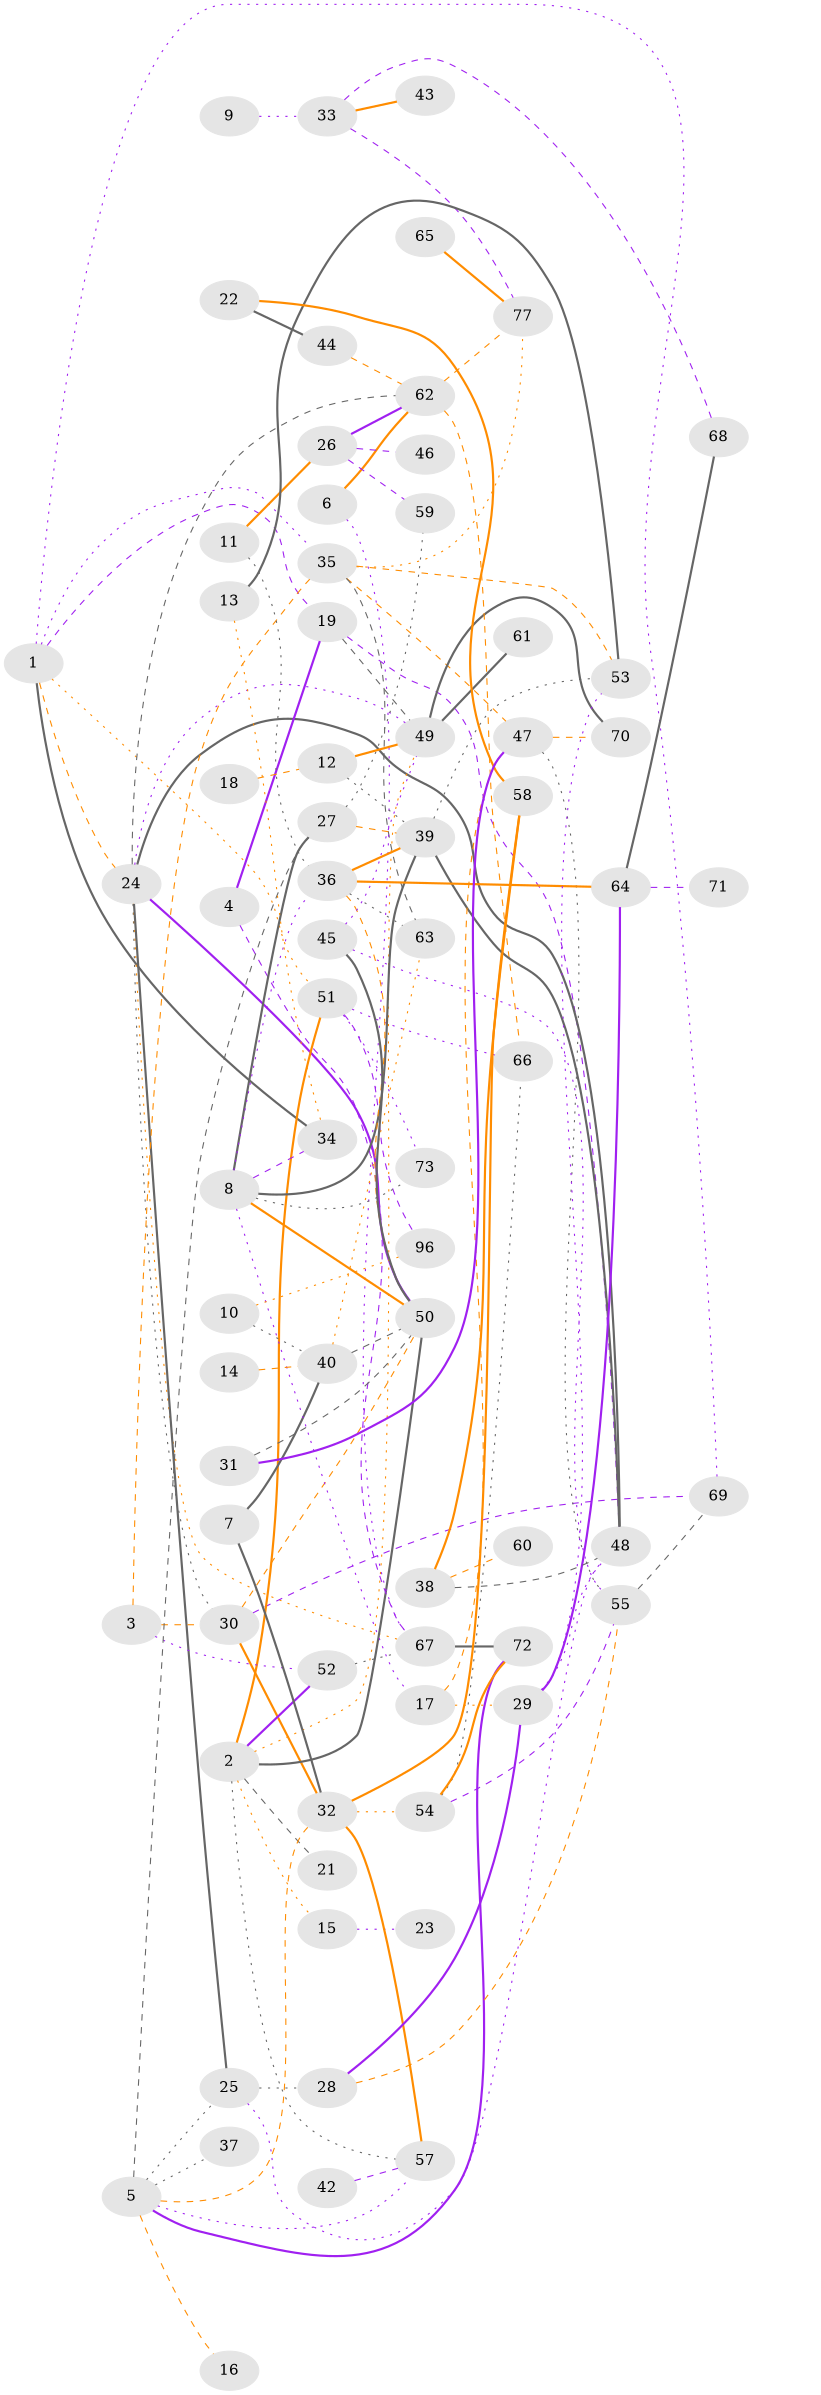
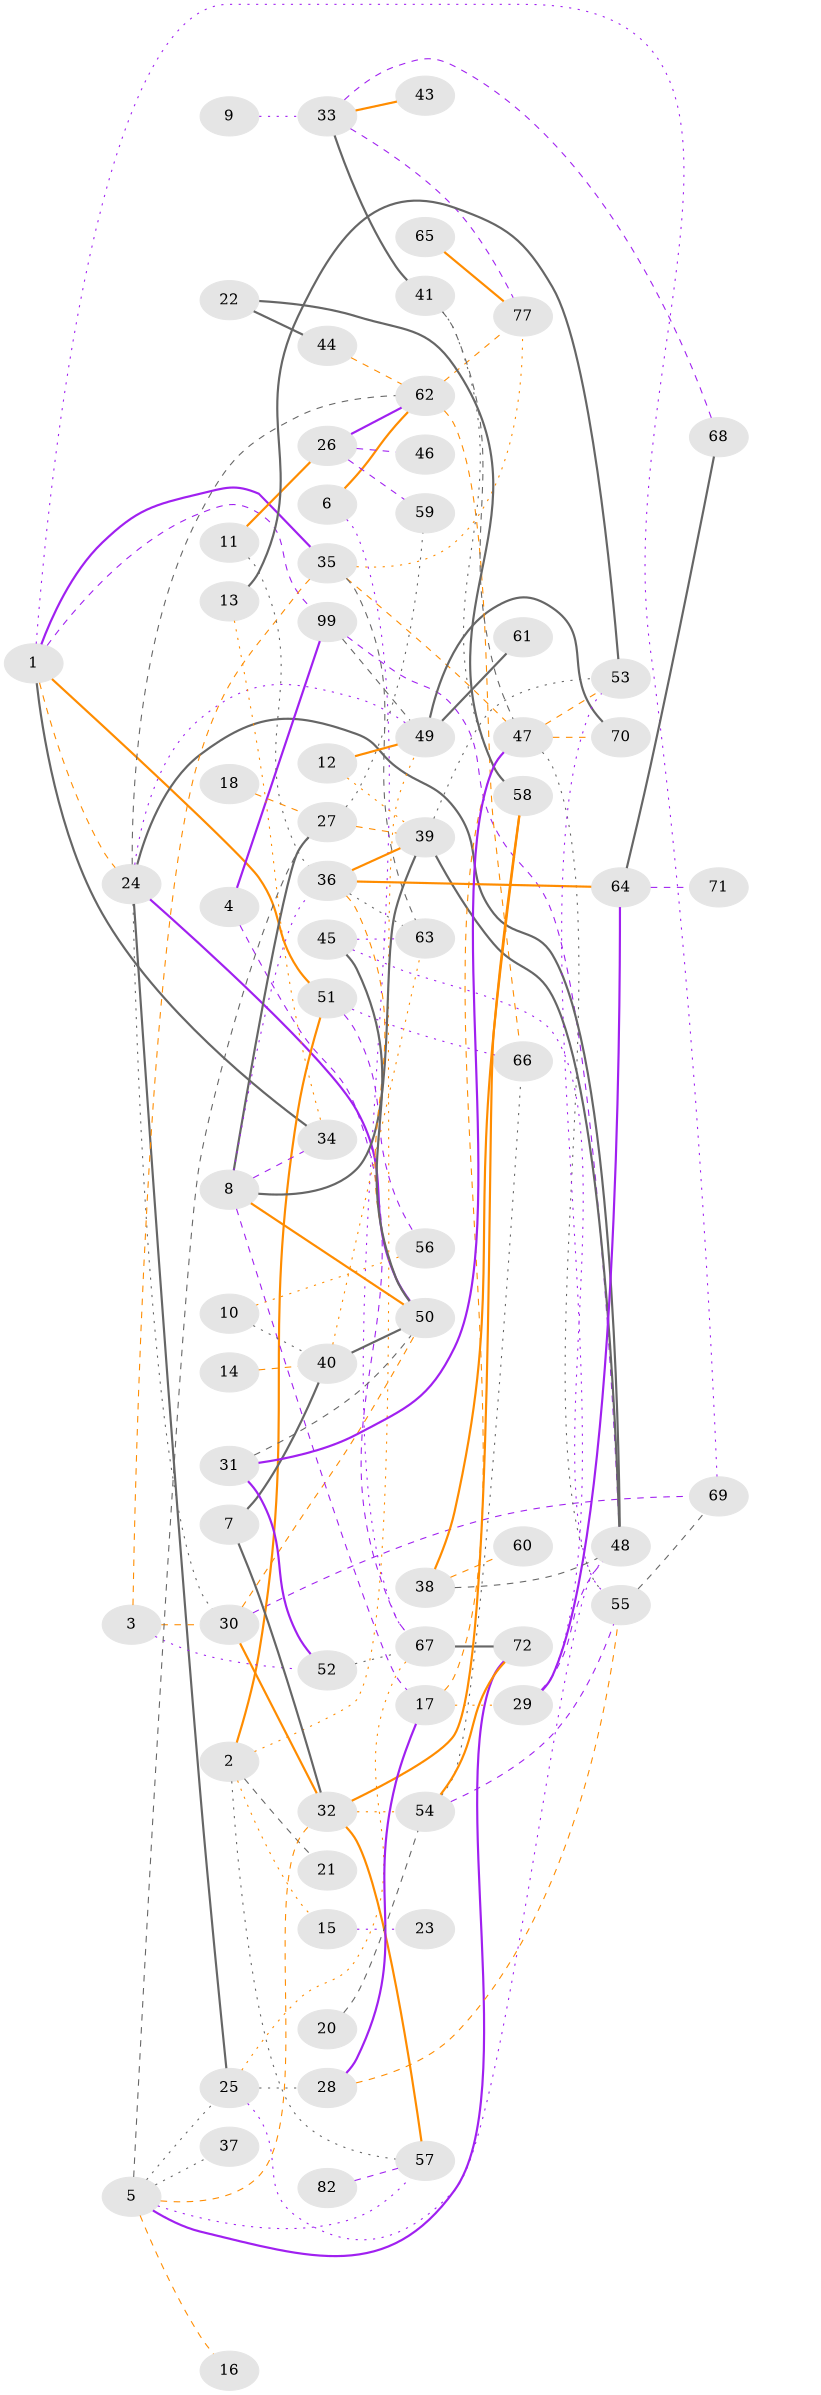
none -> (425, 296)
(492, 468) -> (492, 468)
(154, 507) -> (154, 507)
(501, 582) -> (572, 708)
(327, 622) -> (327, 622)
(284, 773) -> (274, 801)
(376, 800) -> (376, 800)
(200, 817) -> (200, 817)
(377, 869) -> (376, 939)
(425, 1168) -> none
(425, 1248) -> (425, 1248)
(381, 1339) -> (381, 1339)
(310, 1440) -> (310, 1440)
(192, 1533) -> (363, 1946)
(390, 1564) -> none
(572, 1626) -> (572, 1626)
(283, 1712) -> (280, 1567)
(473, 1920) -> (384, 1963)
none -> (327, 2029)
(327, 2188) -> (327, 2188)
